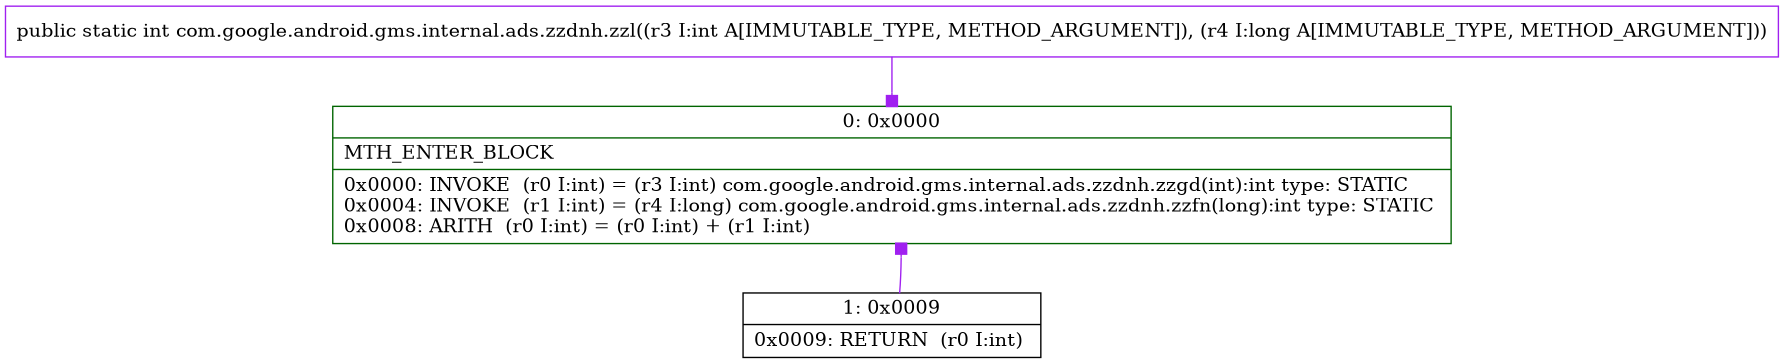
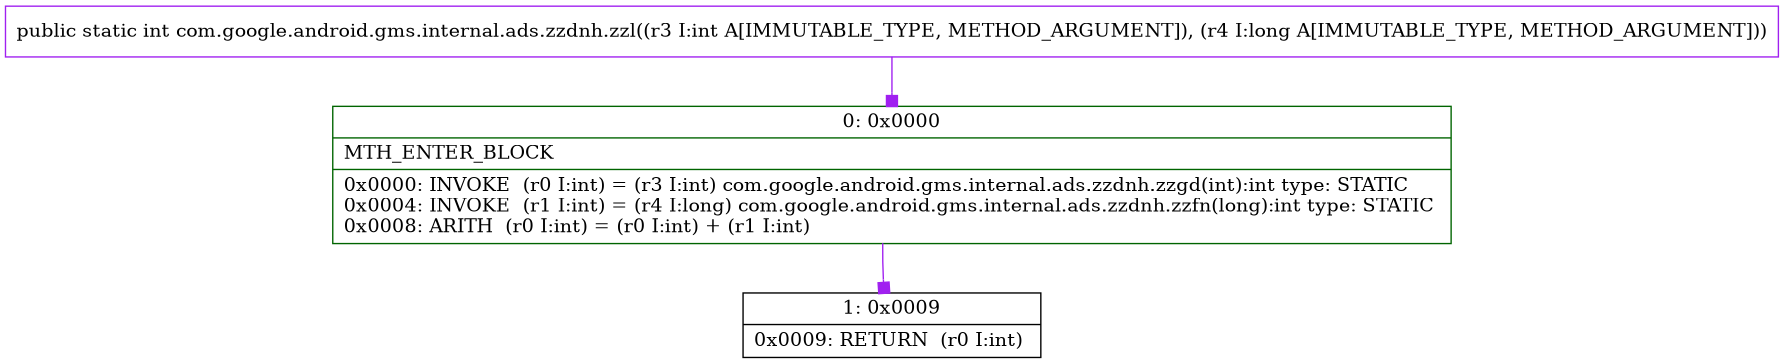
(901, 275) -> (883, 261)
